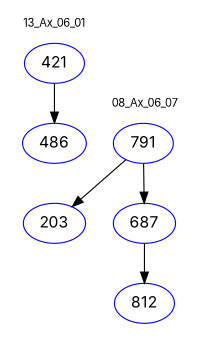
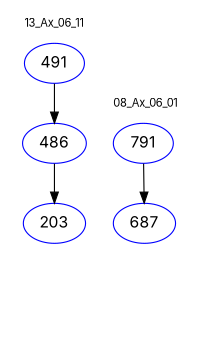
(54, 24) -> (54, 24)
(54, 63) -> (54, 63)
(146, 104) -> (146, 104)
(111, 173) -> (54, 178)
(144, 303) -> none
